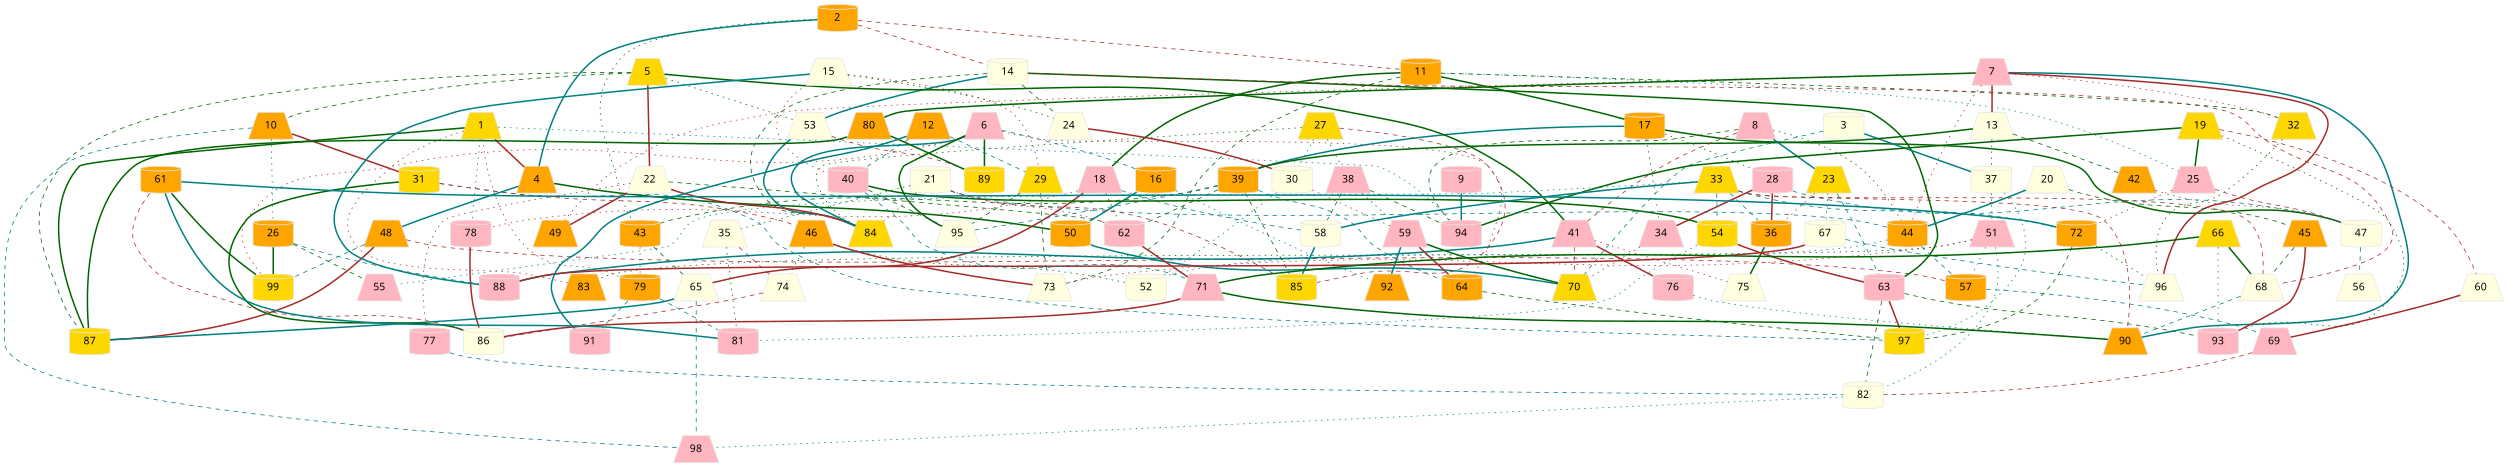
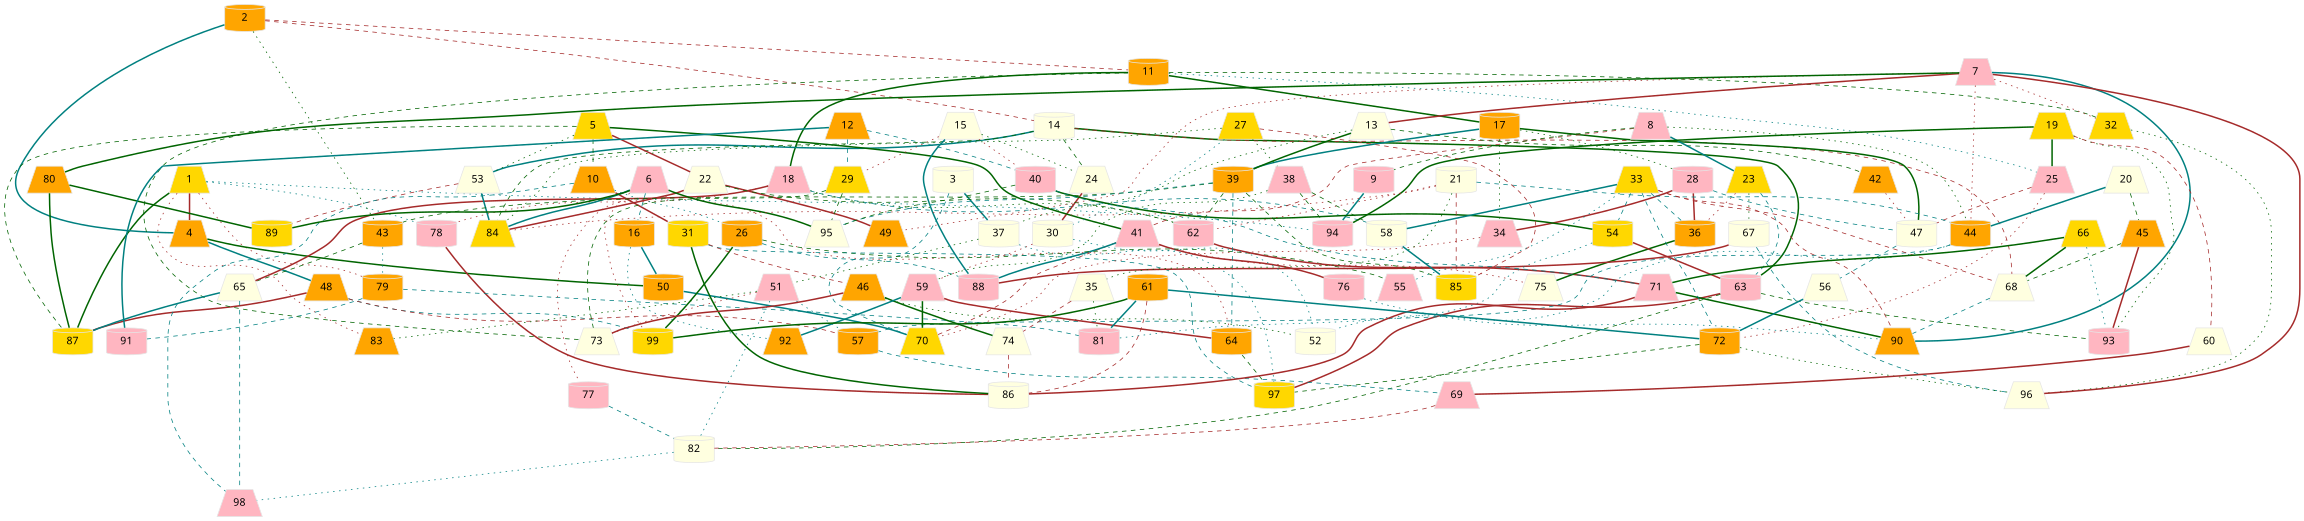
(1554, 140) -> (1513, 143)
(797, 261) -> (930, 315)
none -> (1767, 317)
